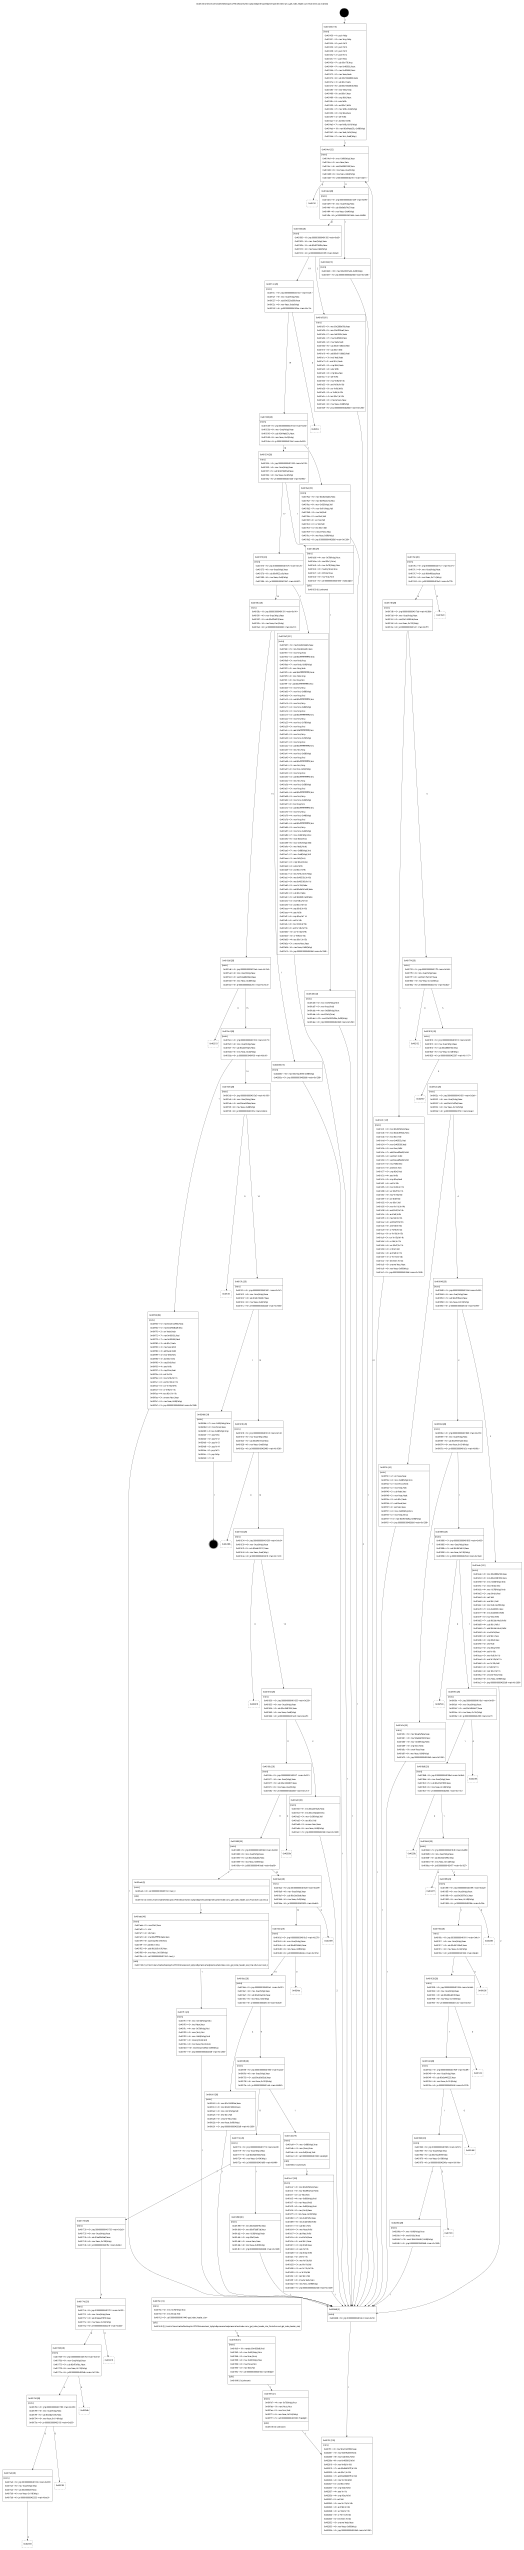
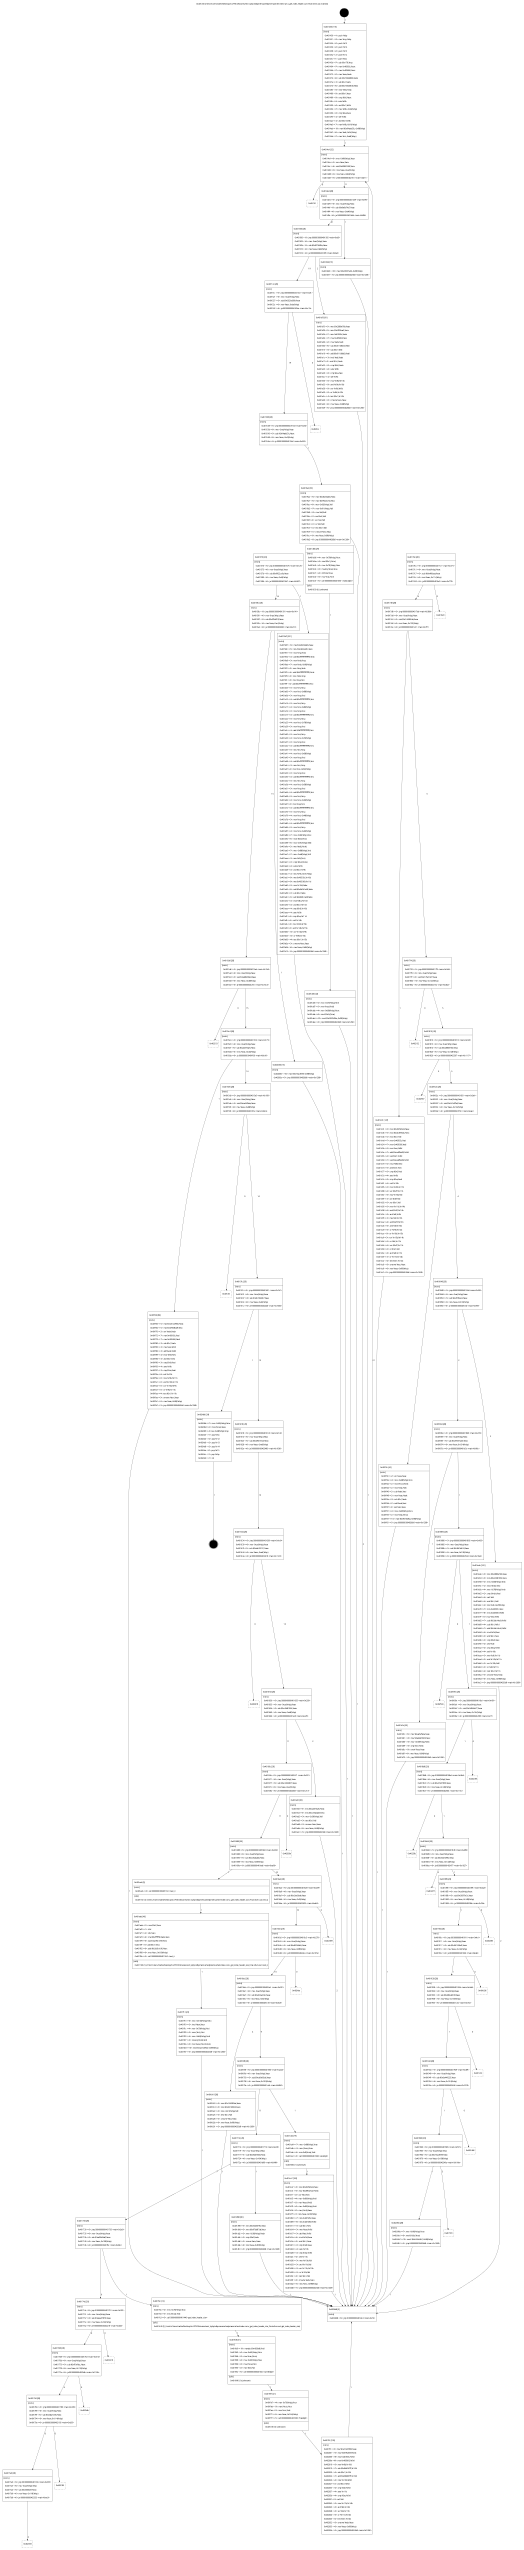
(284, 467) -> none
none -> (450, 1071)
(226, 1544) -> none
none -> (117, 2286)
(348, 2379) -> (350, 2380)
